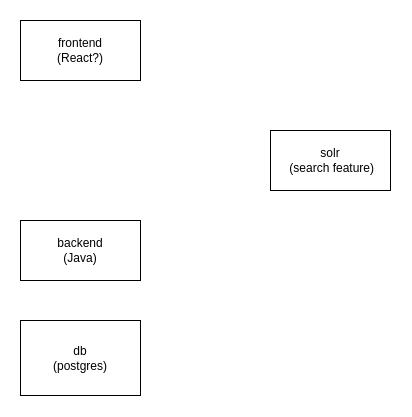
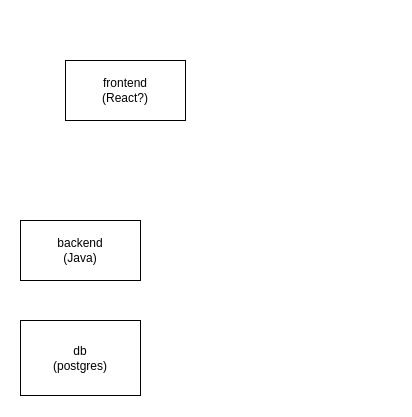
(81, 51) -> (126, 91)
(331, 161) -> none
